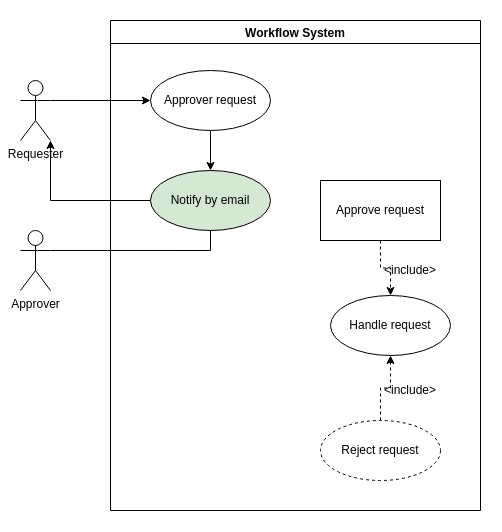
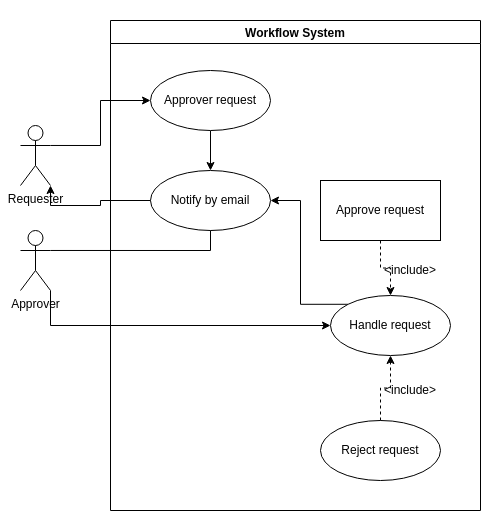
(36, 111) -> (36, 156)
(211, 201) -> (211, 201)
none -> (301, 265)
none -> (170, 326)
(381, 451) -> (381, 451)
